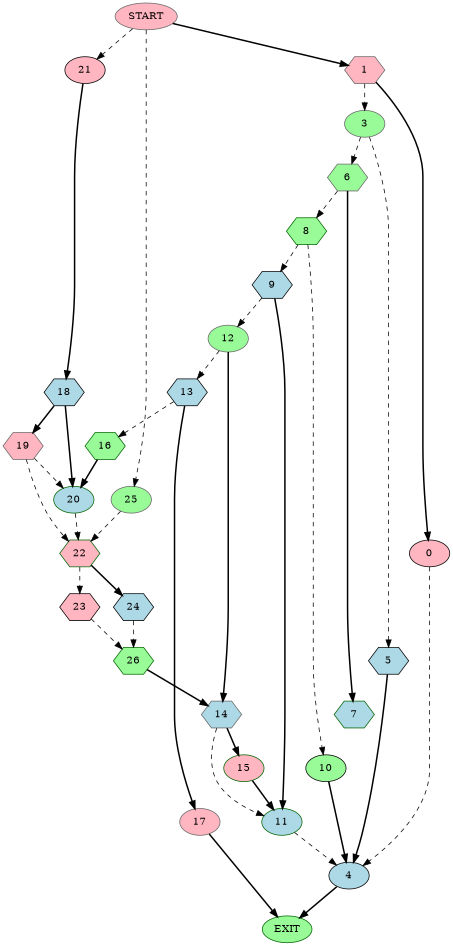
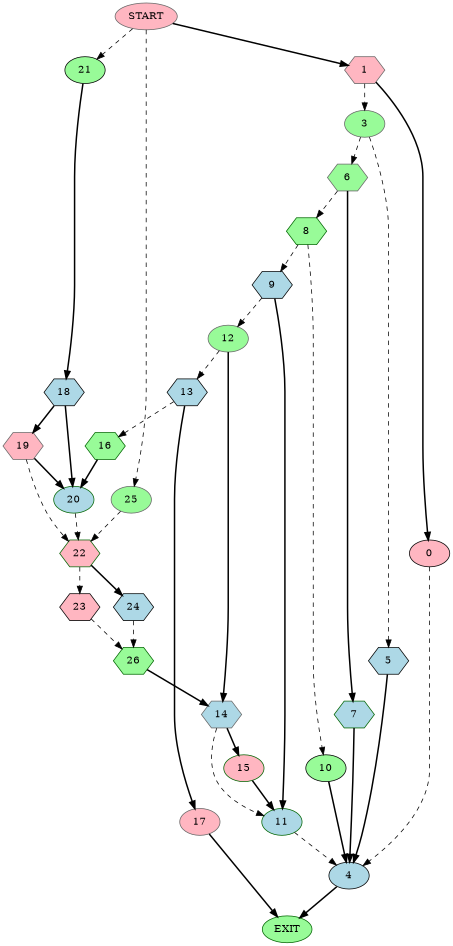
(85, 70) -> (85, 70)
(46, 471) -> (46, 471)
none -> (352, 791)
